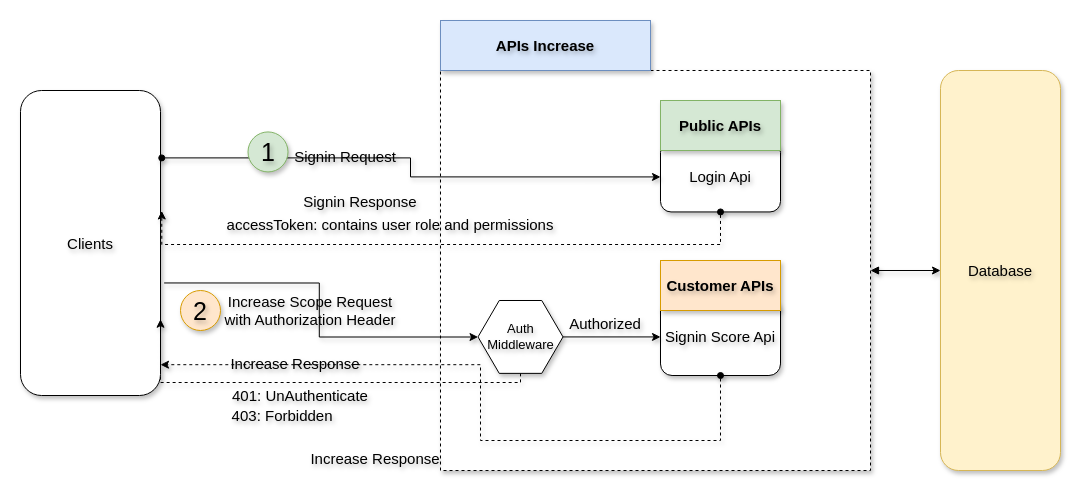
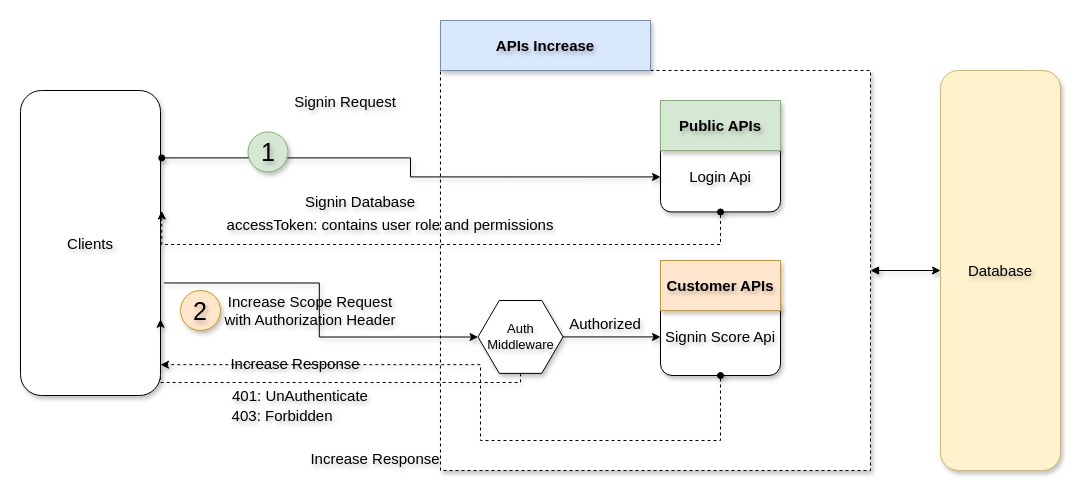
(346, 157) -> (346, 102)
(361, 202) -> (361, 202)
